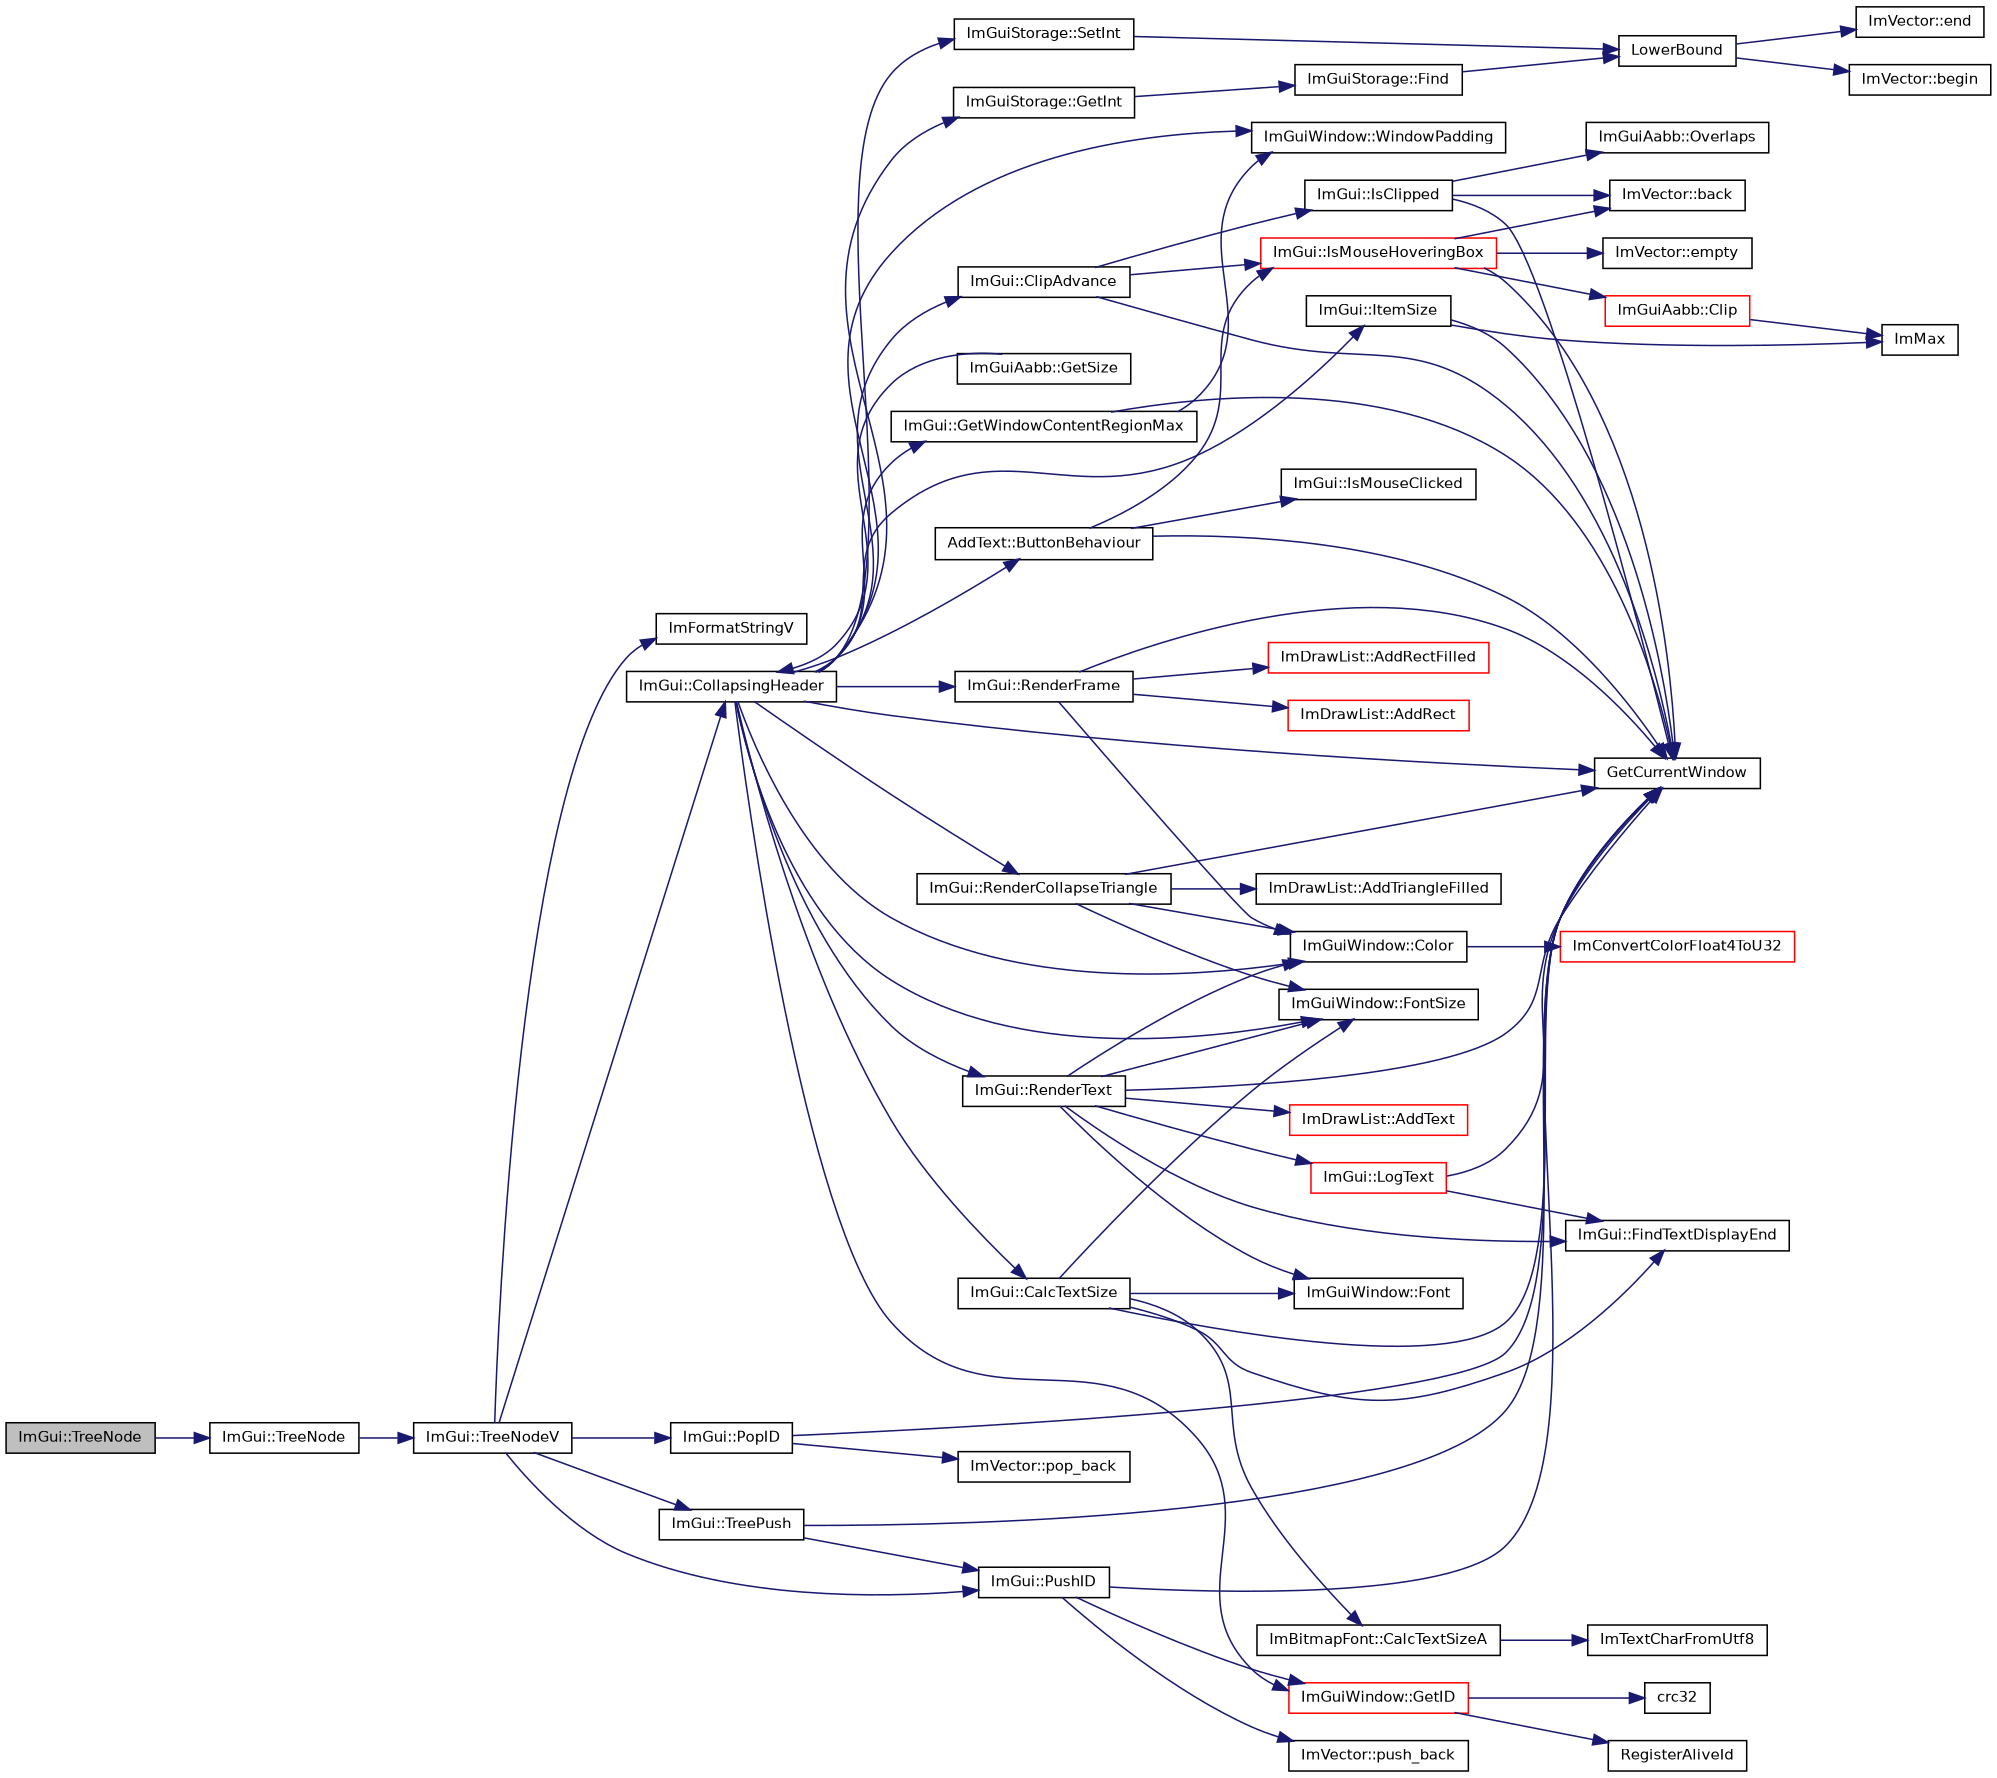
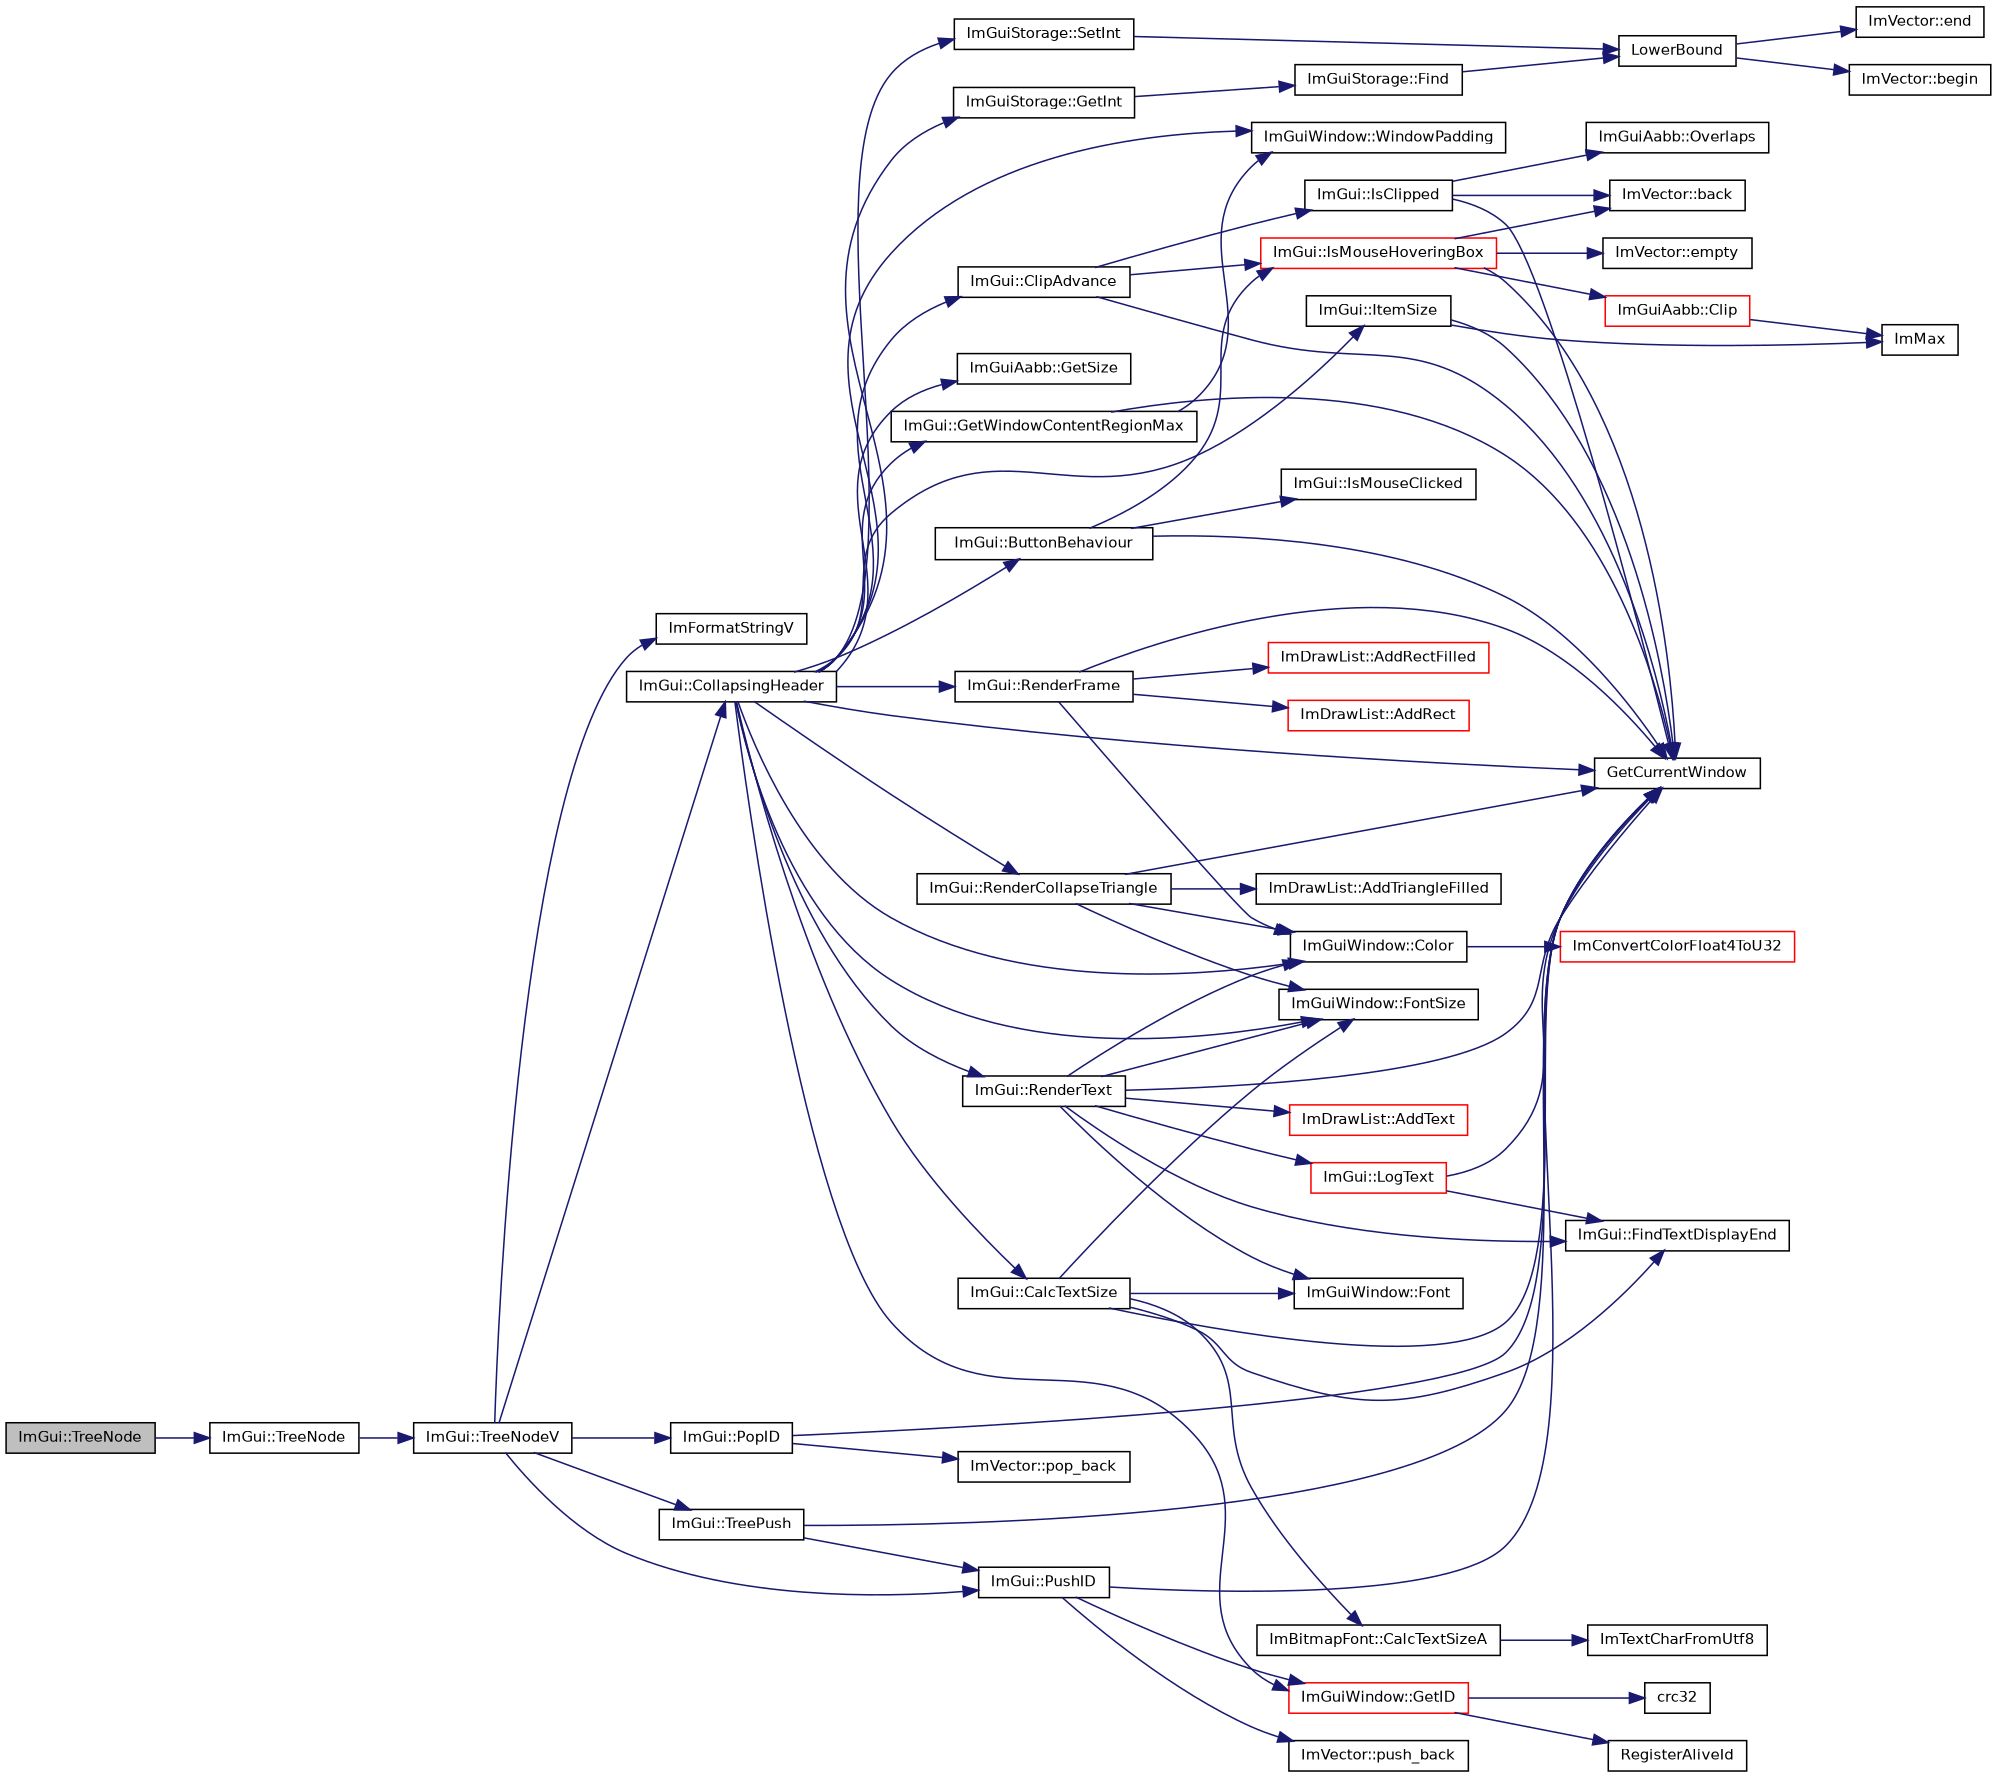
(875, 406) -> (859, 512)
(1044, 544) -> (1044, 544)
